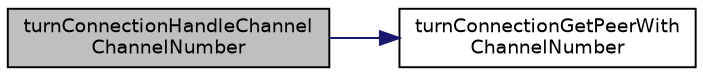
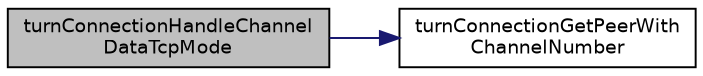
(169, 38) -> (169, 38)
